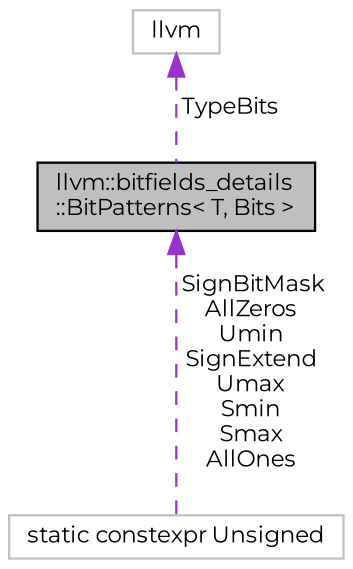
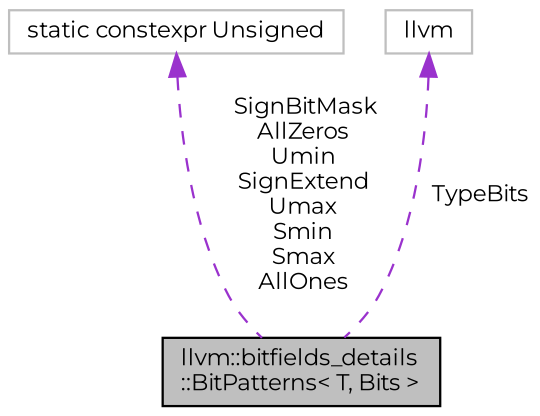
(176, 385) -> (198, 215)
